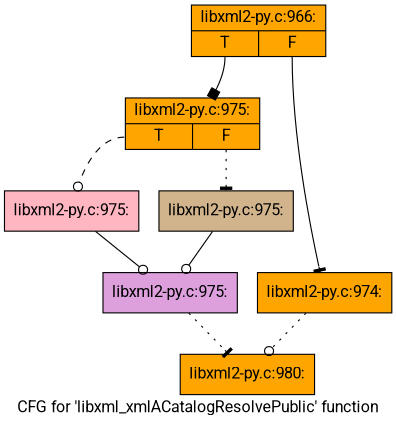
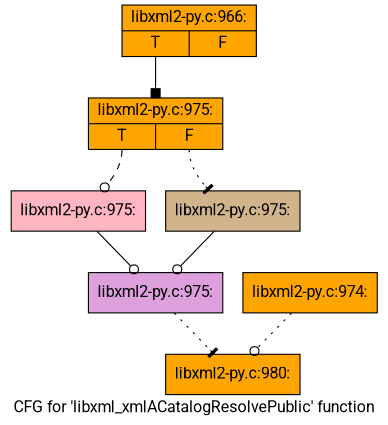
(300, 162) -> none
